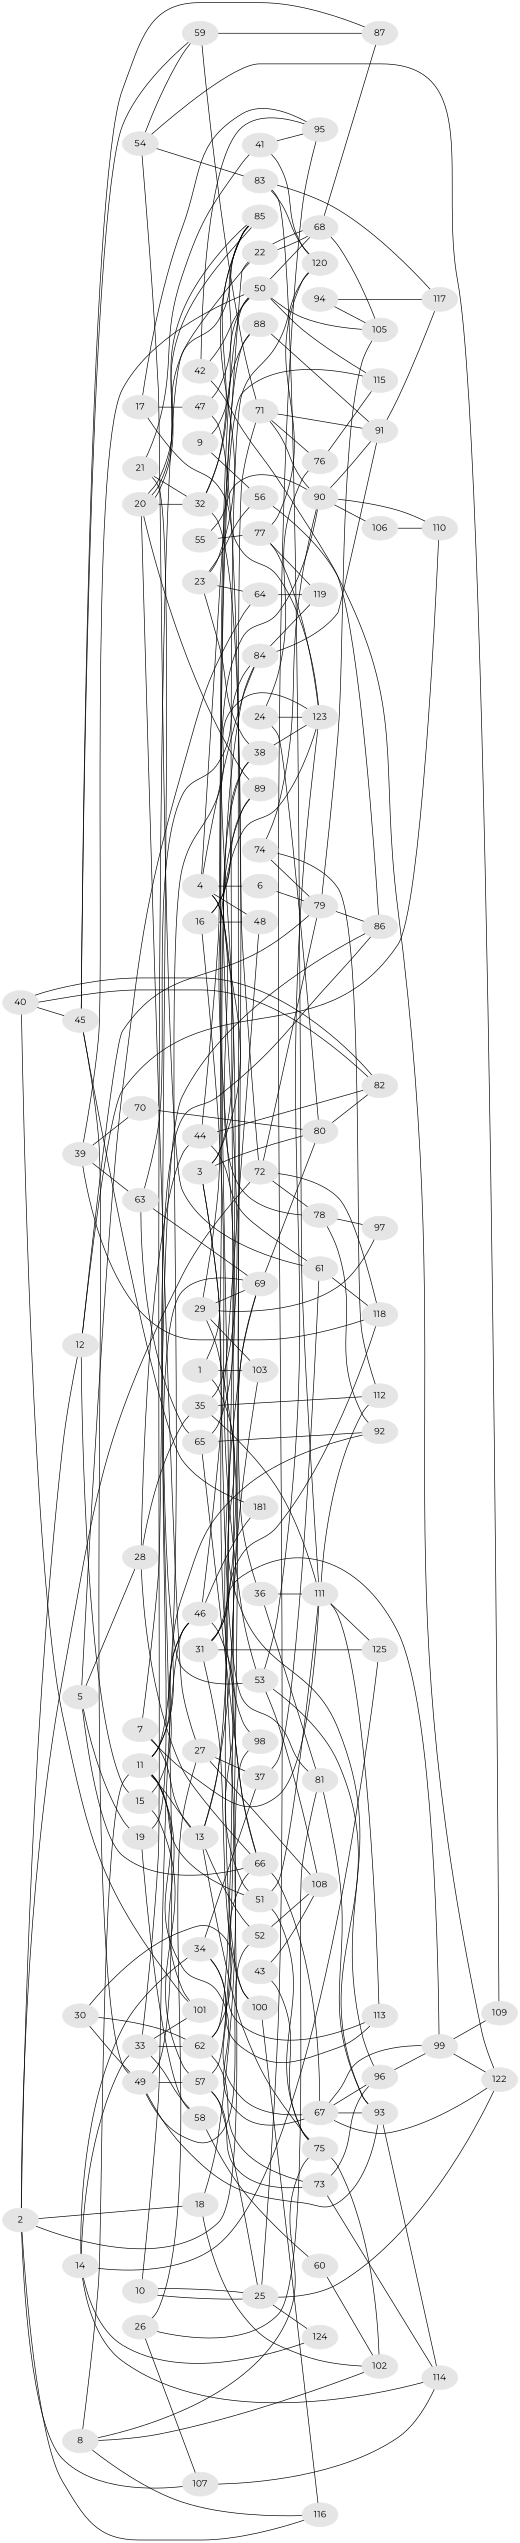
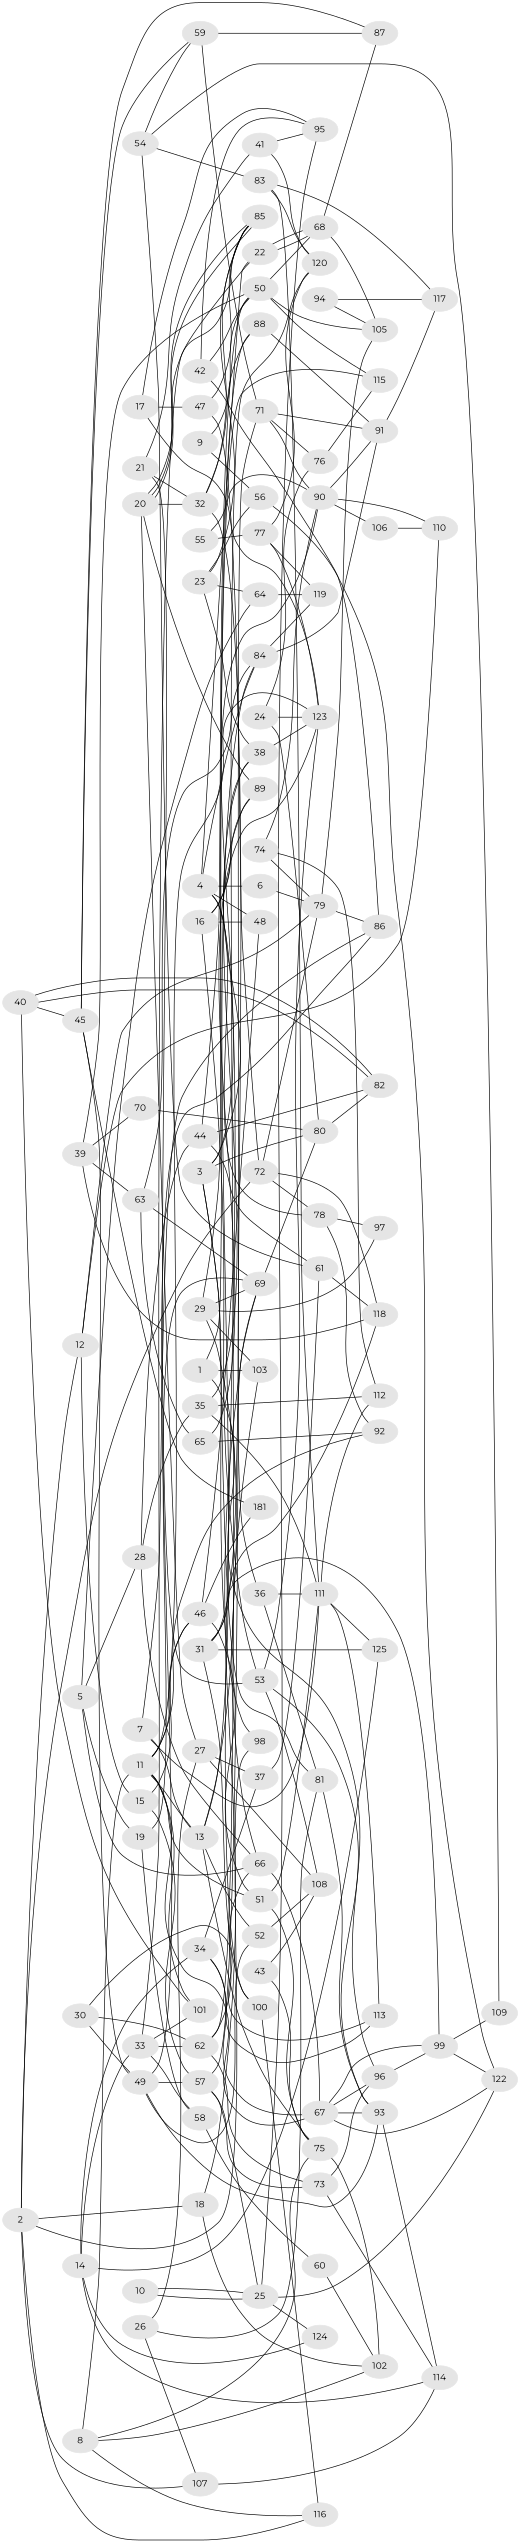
(219, 1604) -> none
(162, 1950) -> none
